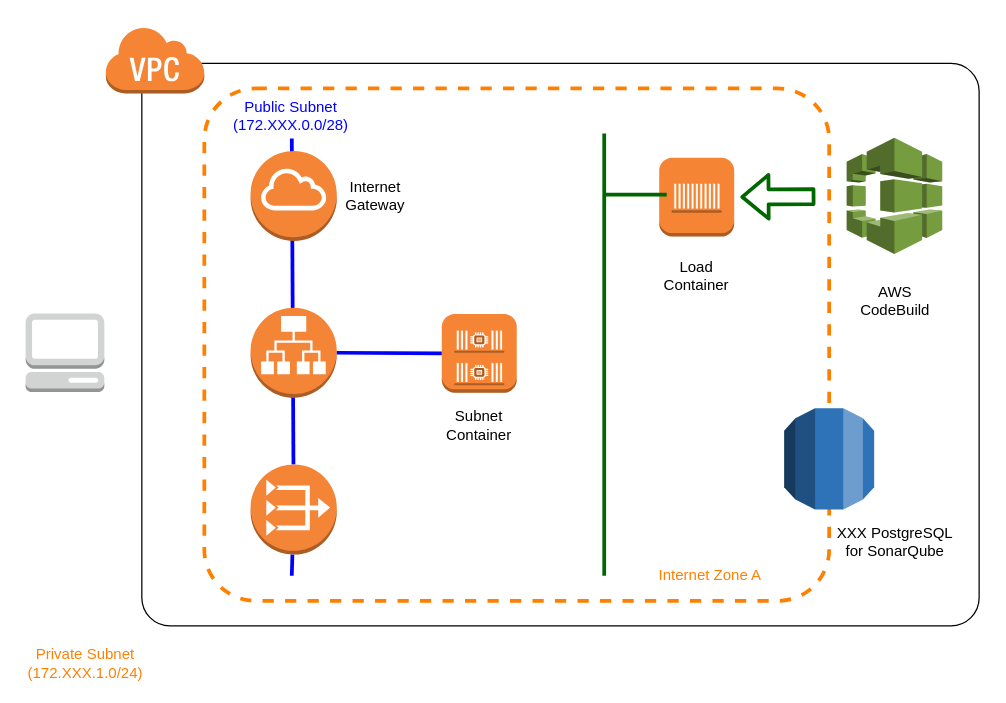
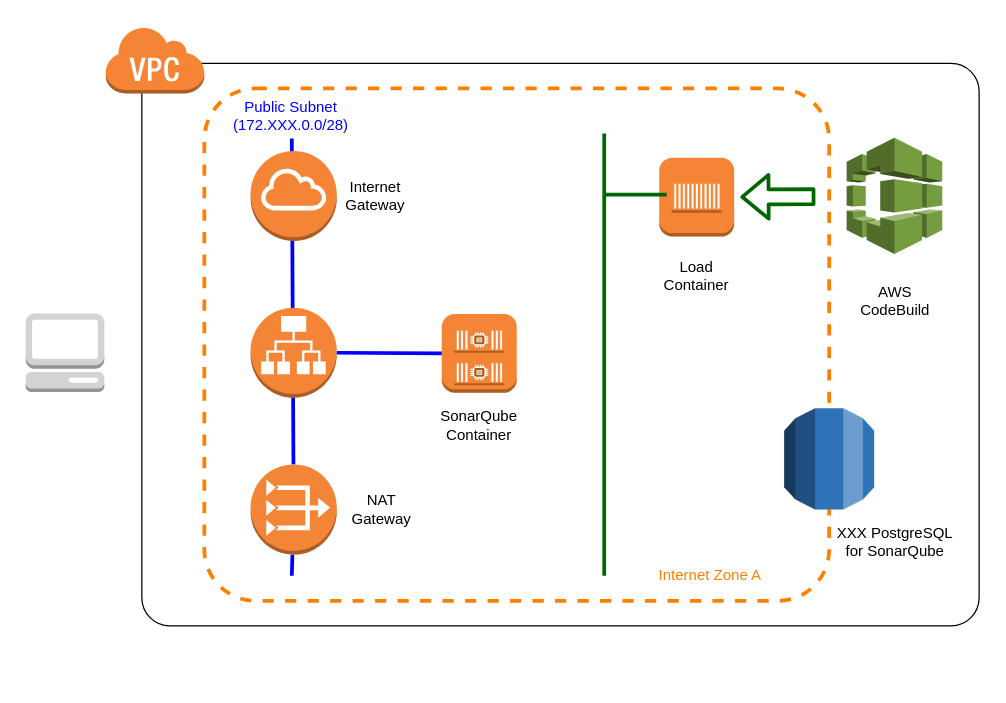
(479, 426) -> (479, 426)
none -> (381, 509)
(86, 663) -> none
